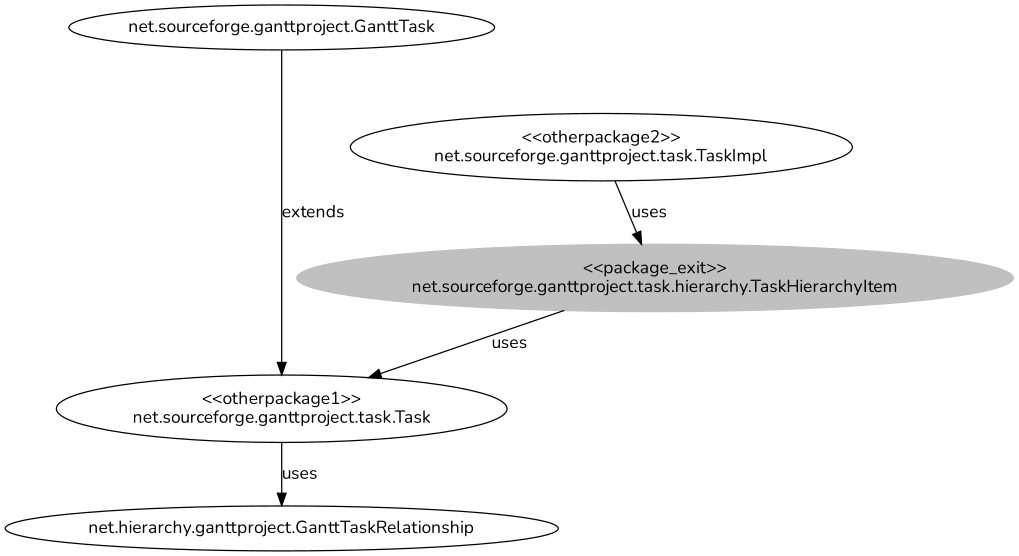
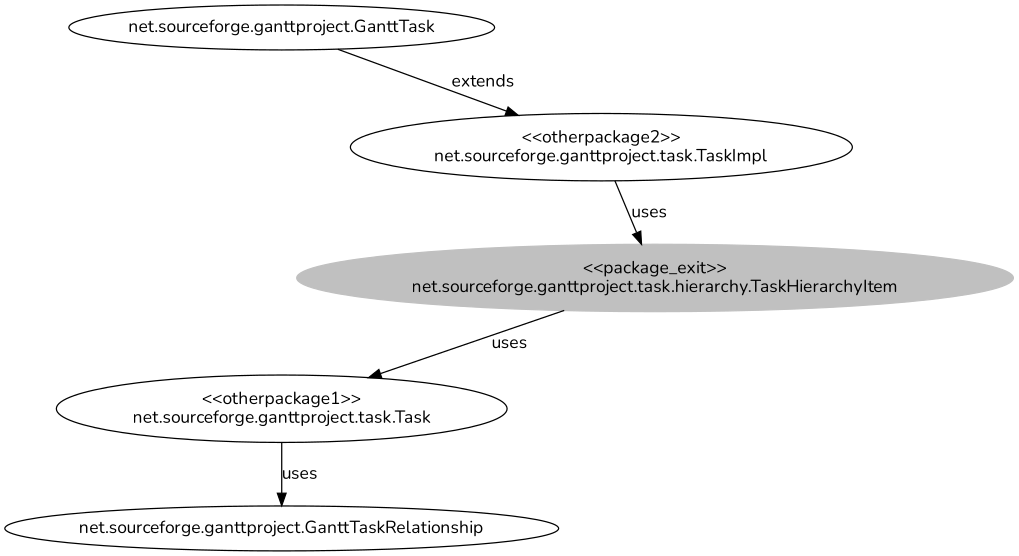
(282, 206) -> (422, 80)
(282, 528) -> (282, 528)
